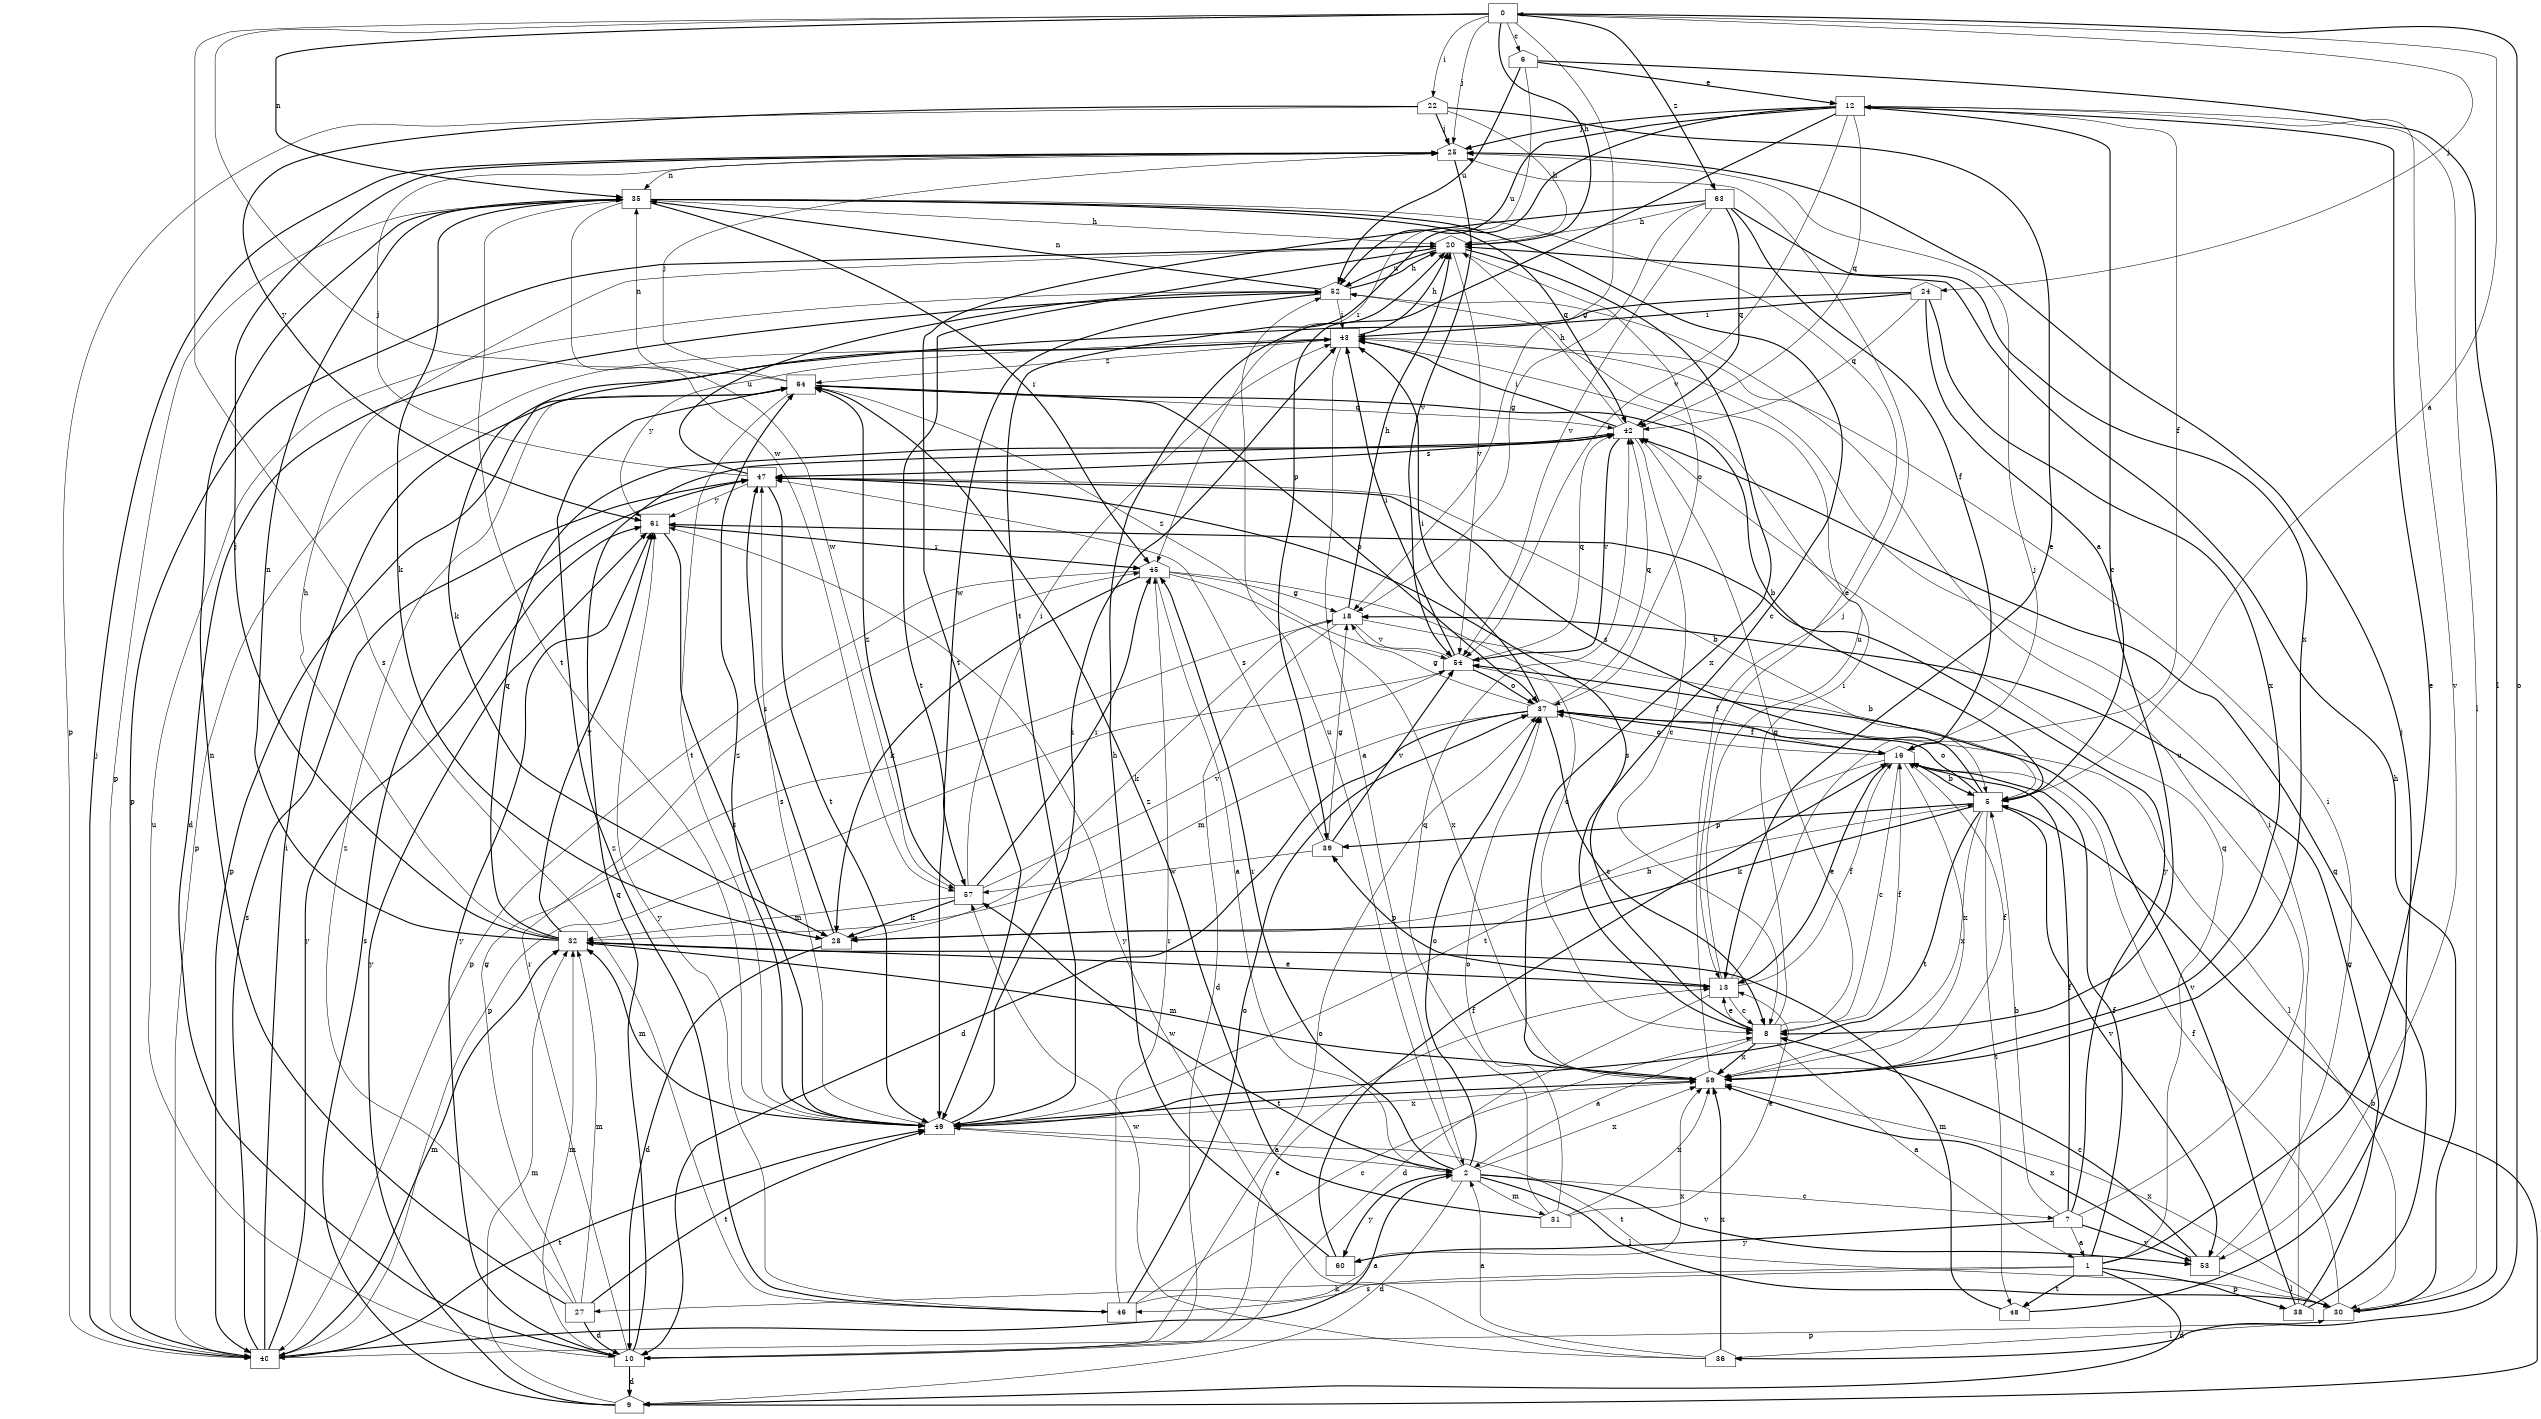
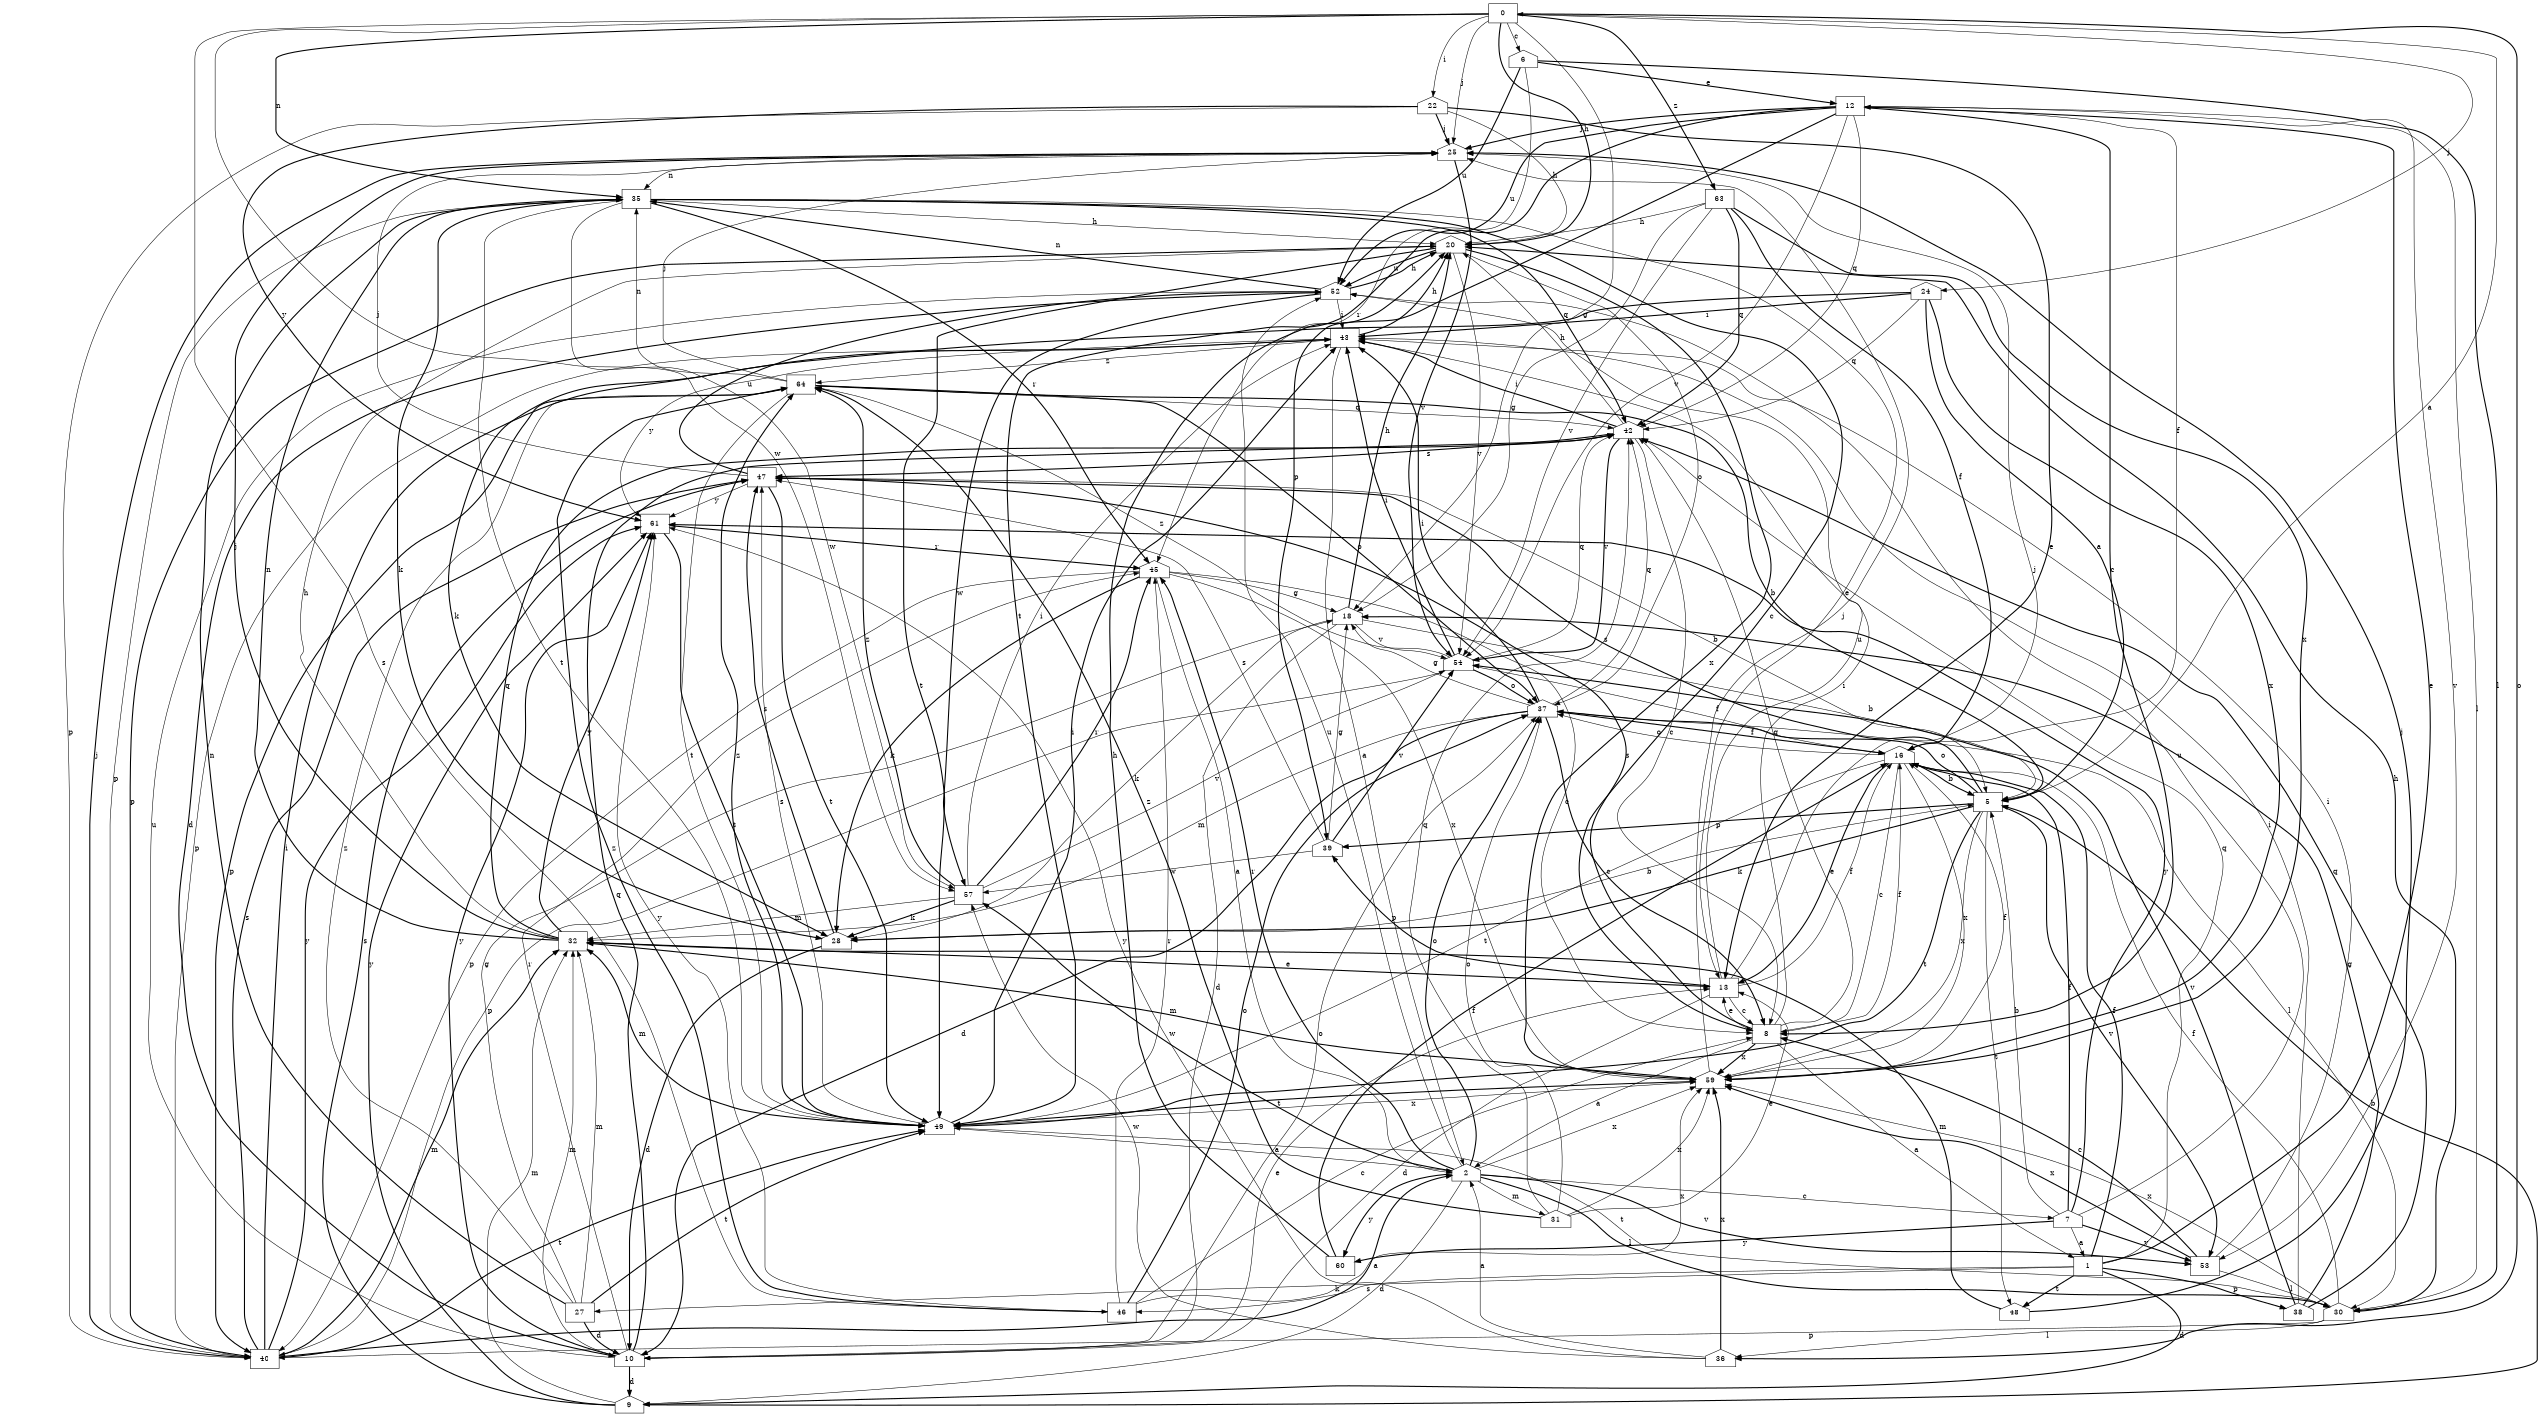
(924, 341) -> none
(2027, 1340) -> (2032, 1333)
